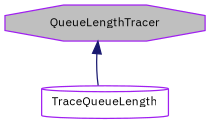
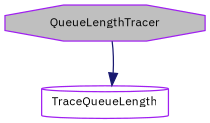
(97, 70) -> (113, 57)
